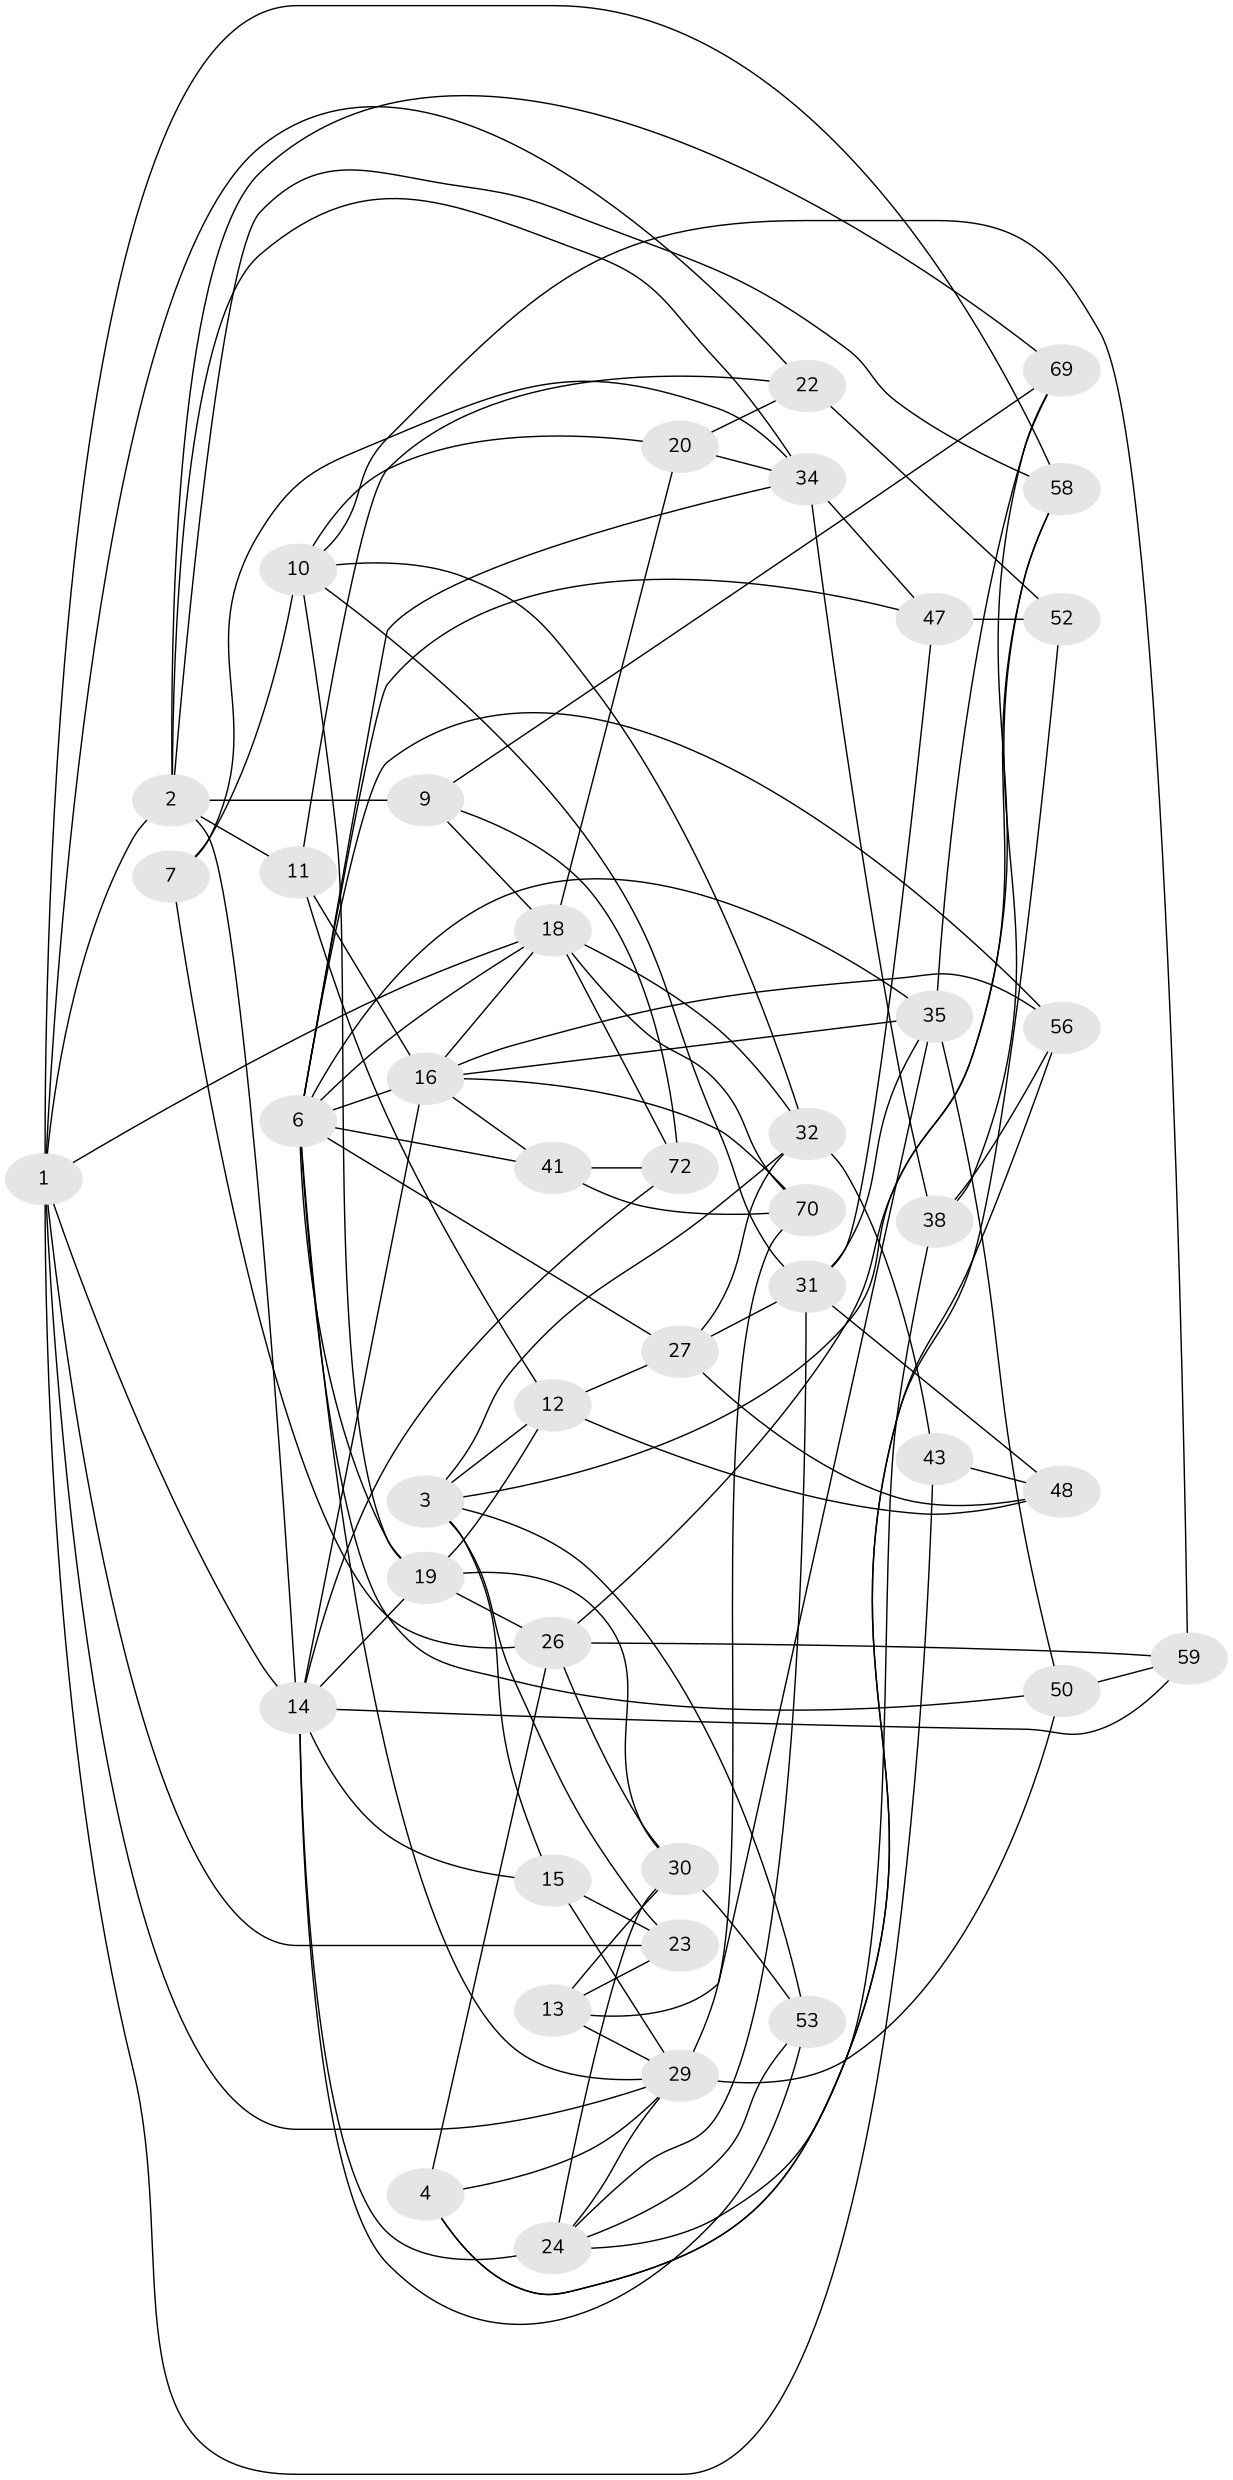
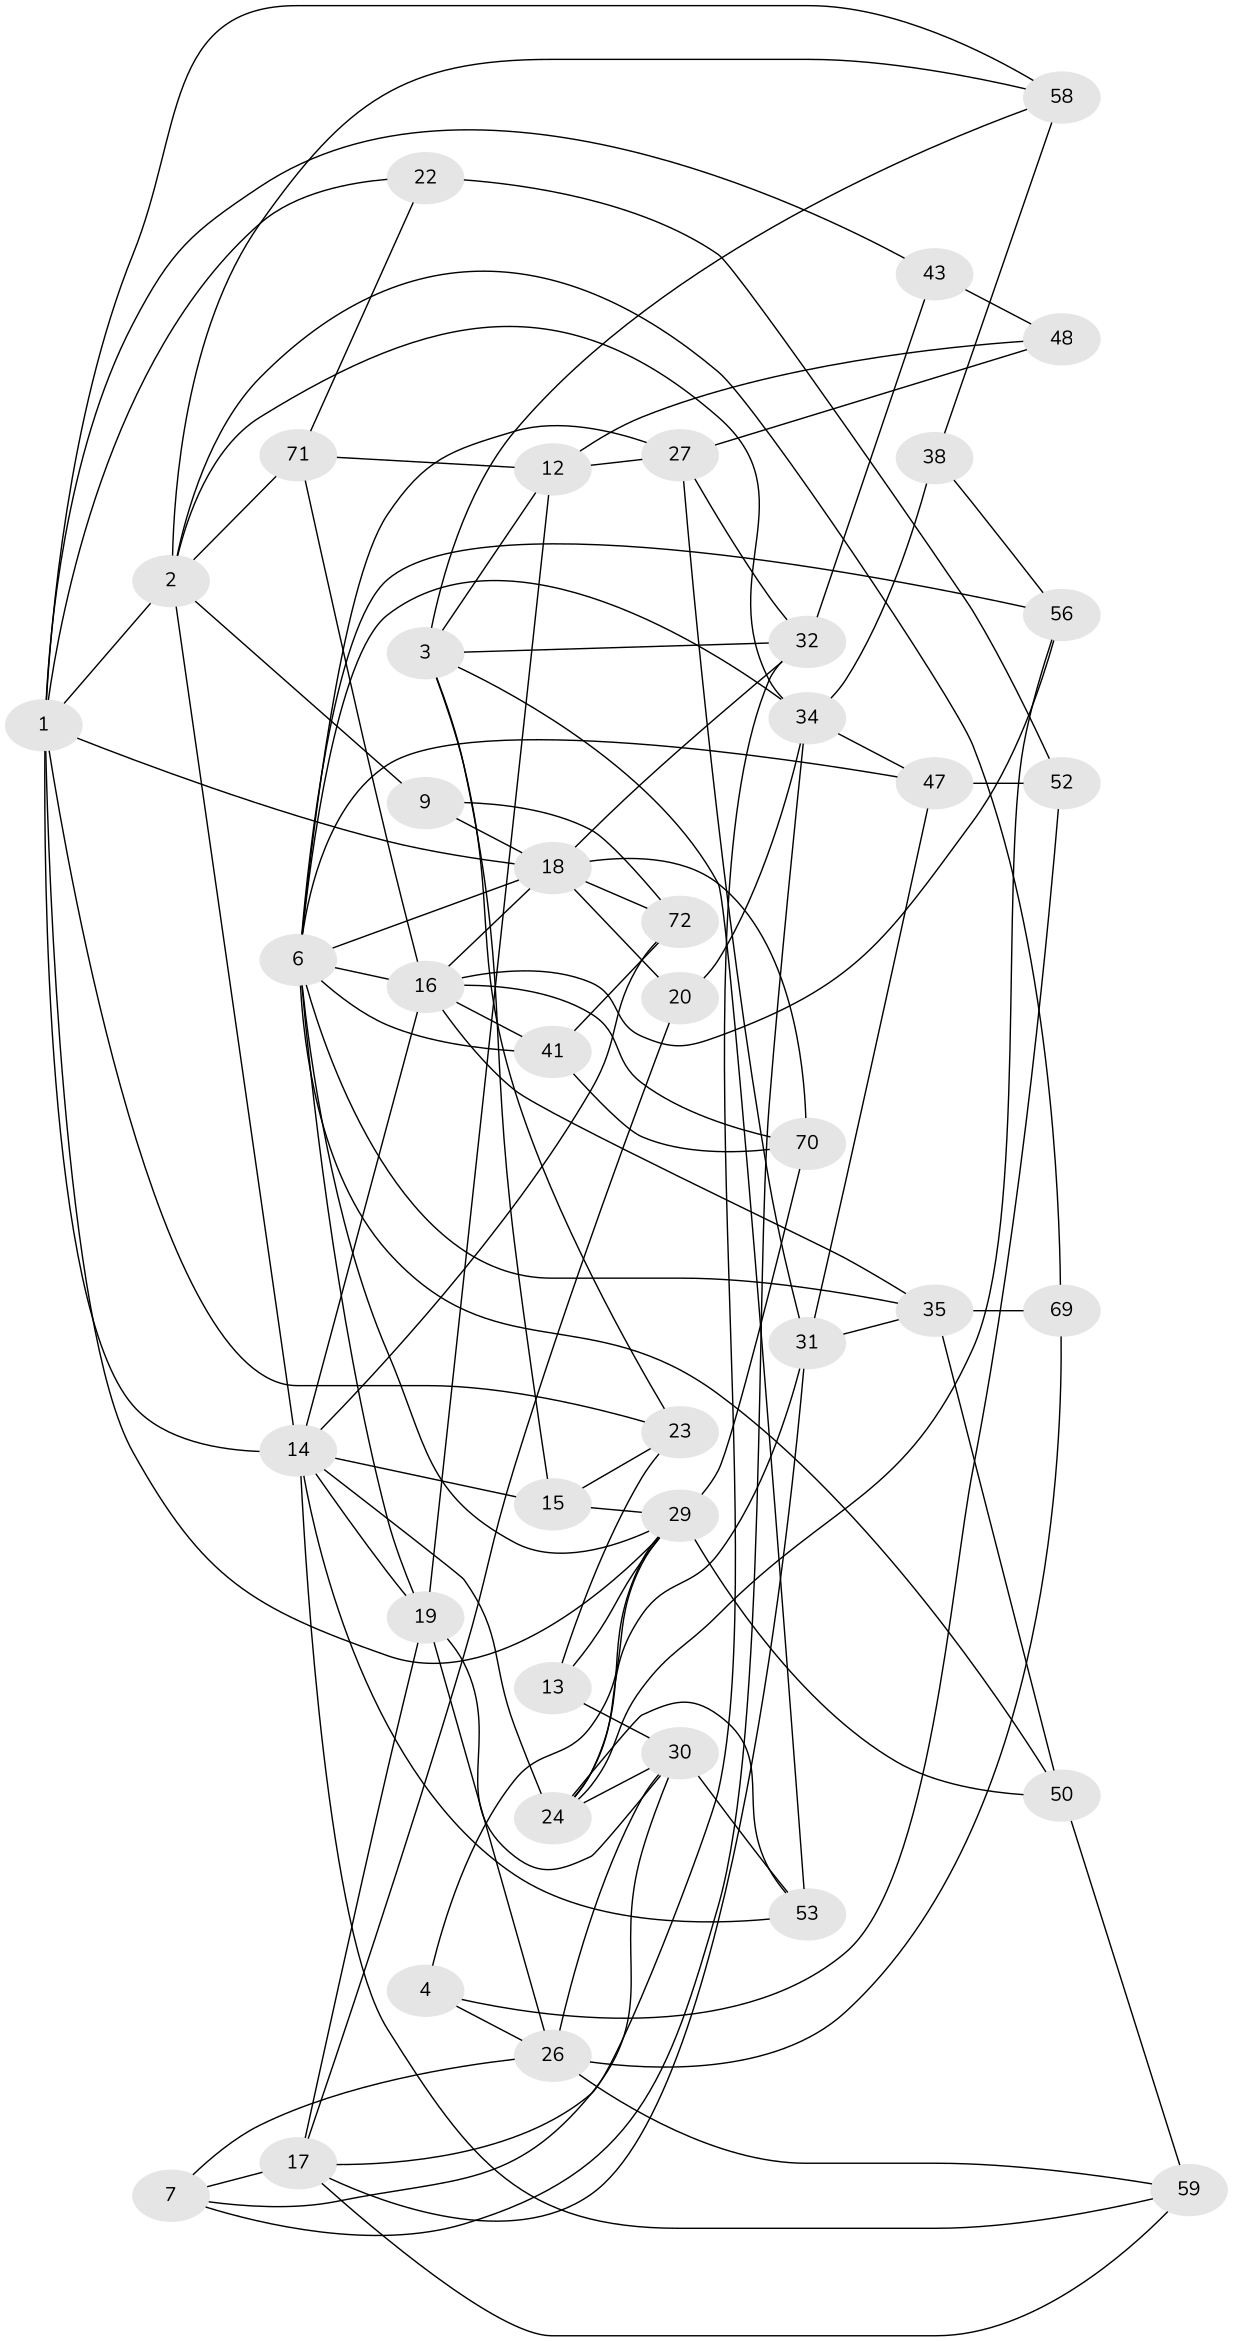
(748, 414) -> none
(298, 570) -> (298, 2163)
(730, 596) -> none
(298, 872) -> (298, 455)
(935, 1389) -> none
(809, 1579) -> none
(873, 1923) -> none
none -> (563, 2124)
